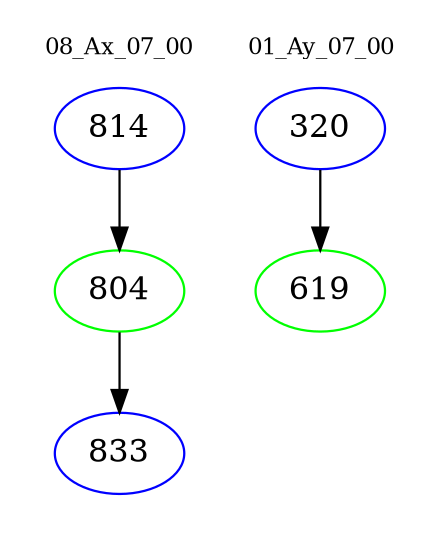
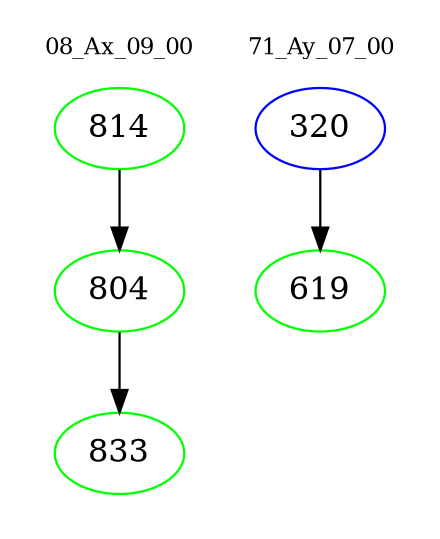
(120, 48) -> (120, 48)
(321, 48) -> (321, 48)
(120, 129) -> (120, 129)
(120, 453) -> (120, 453)
